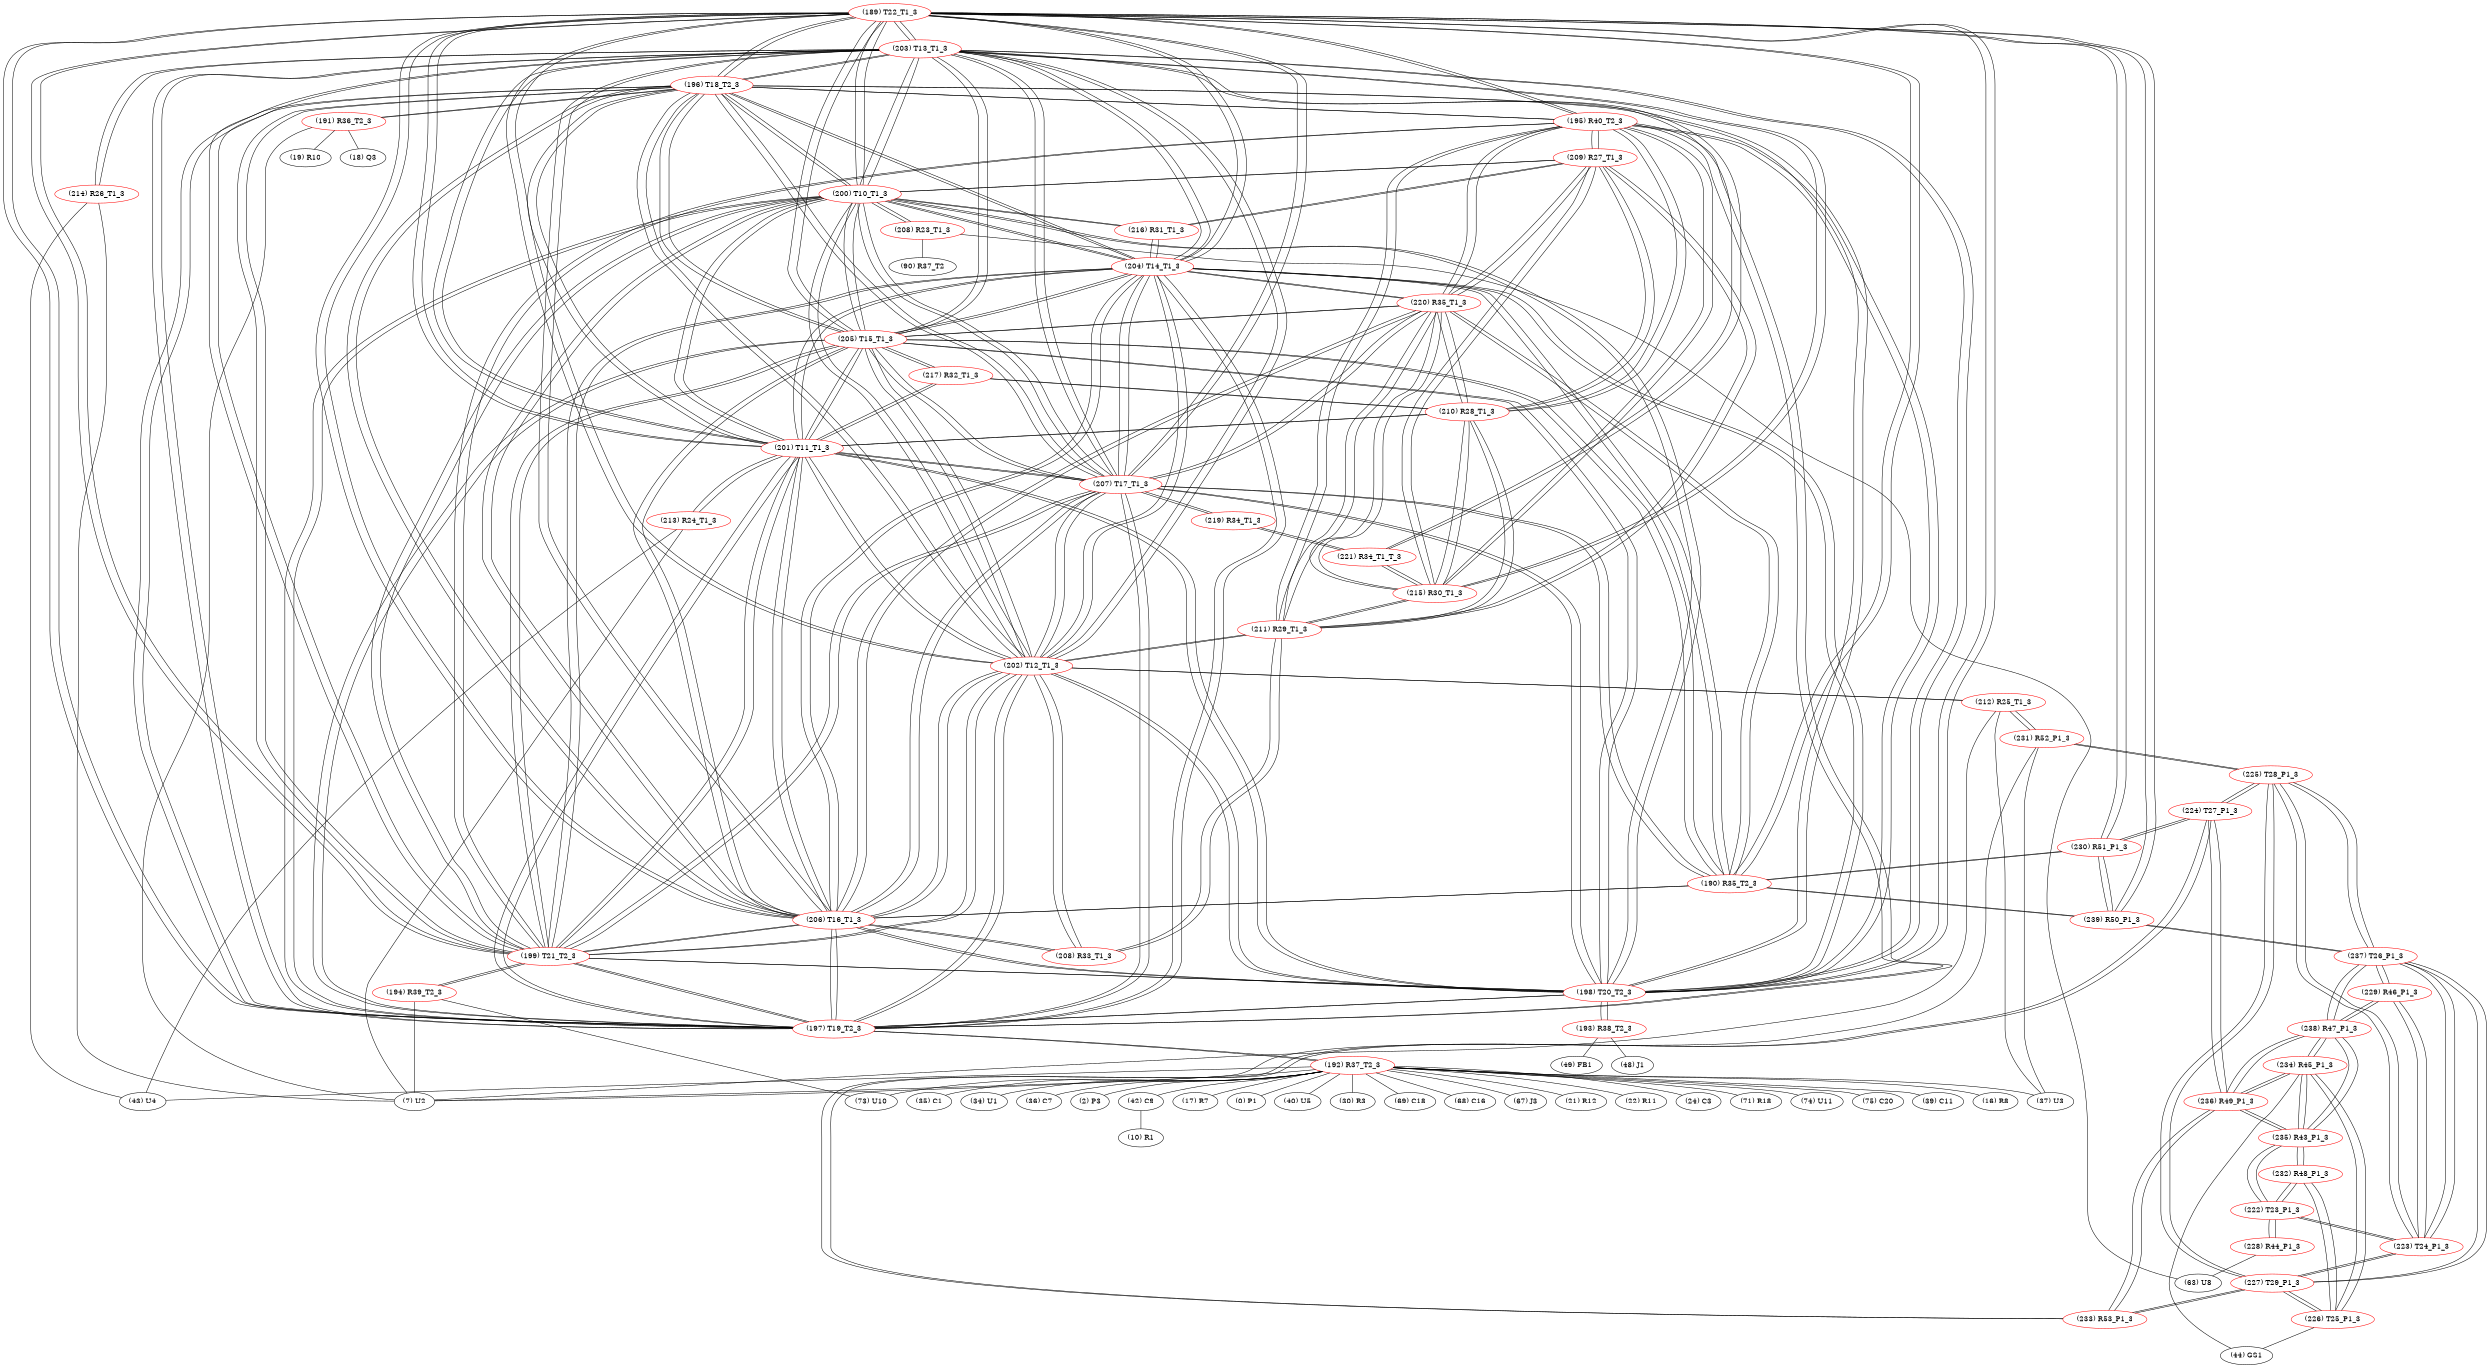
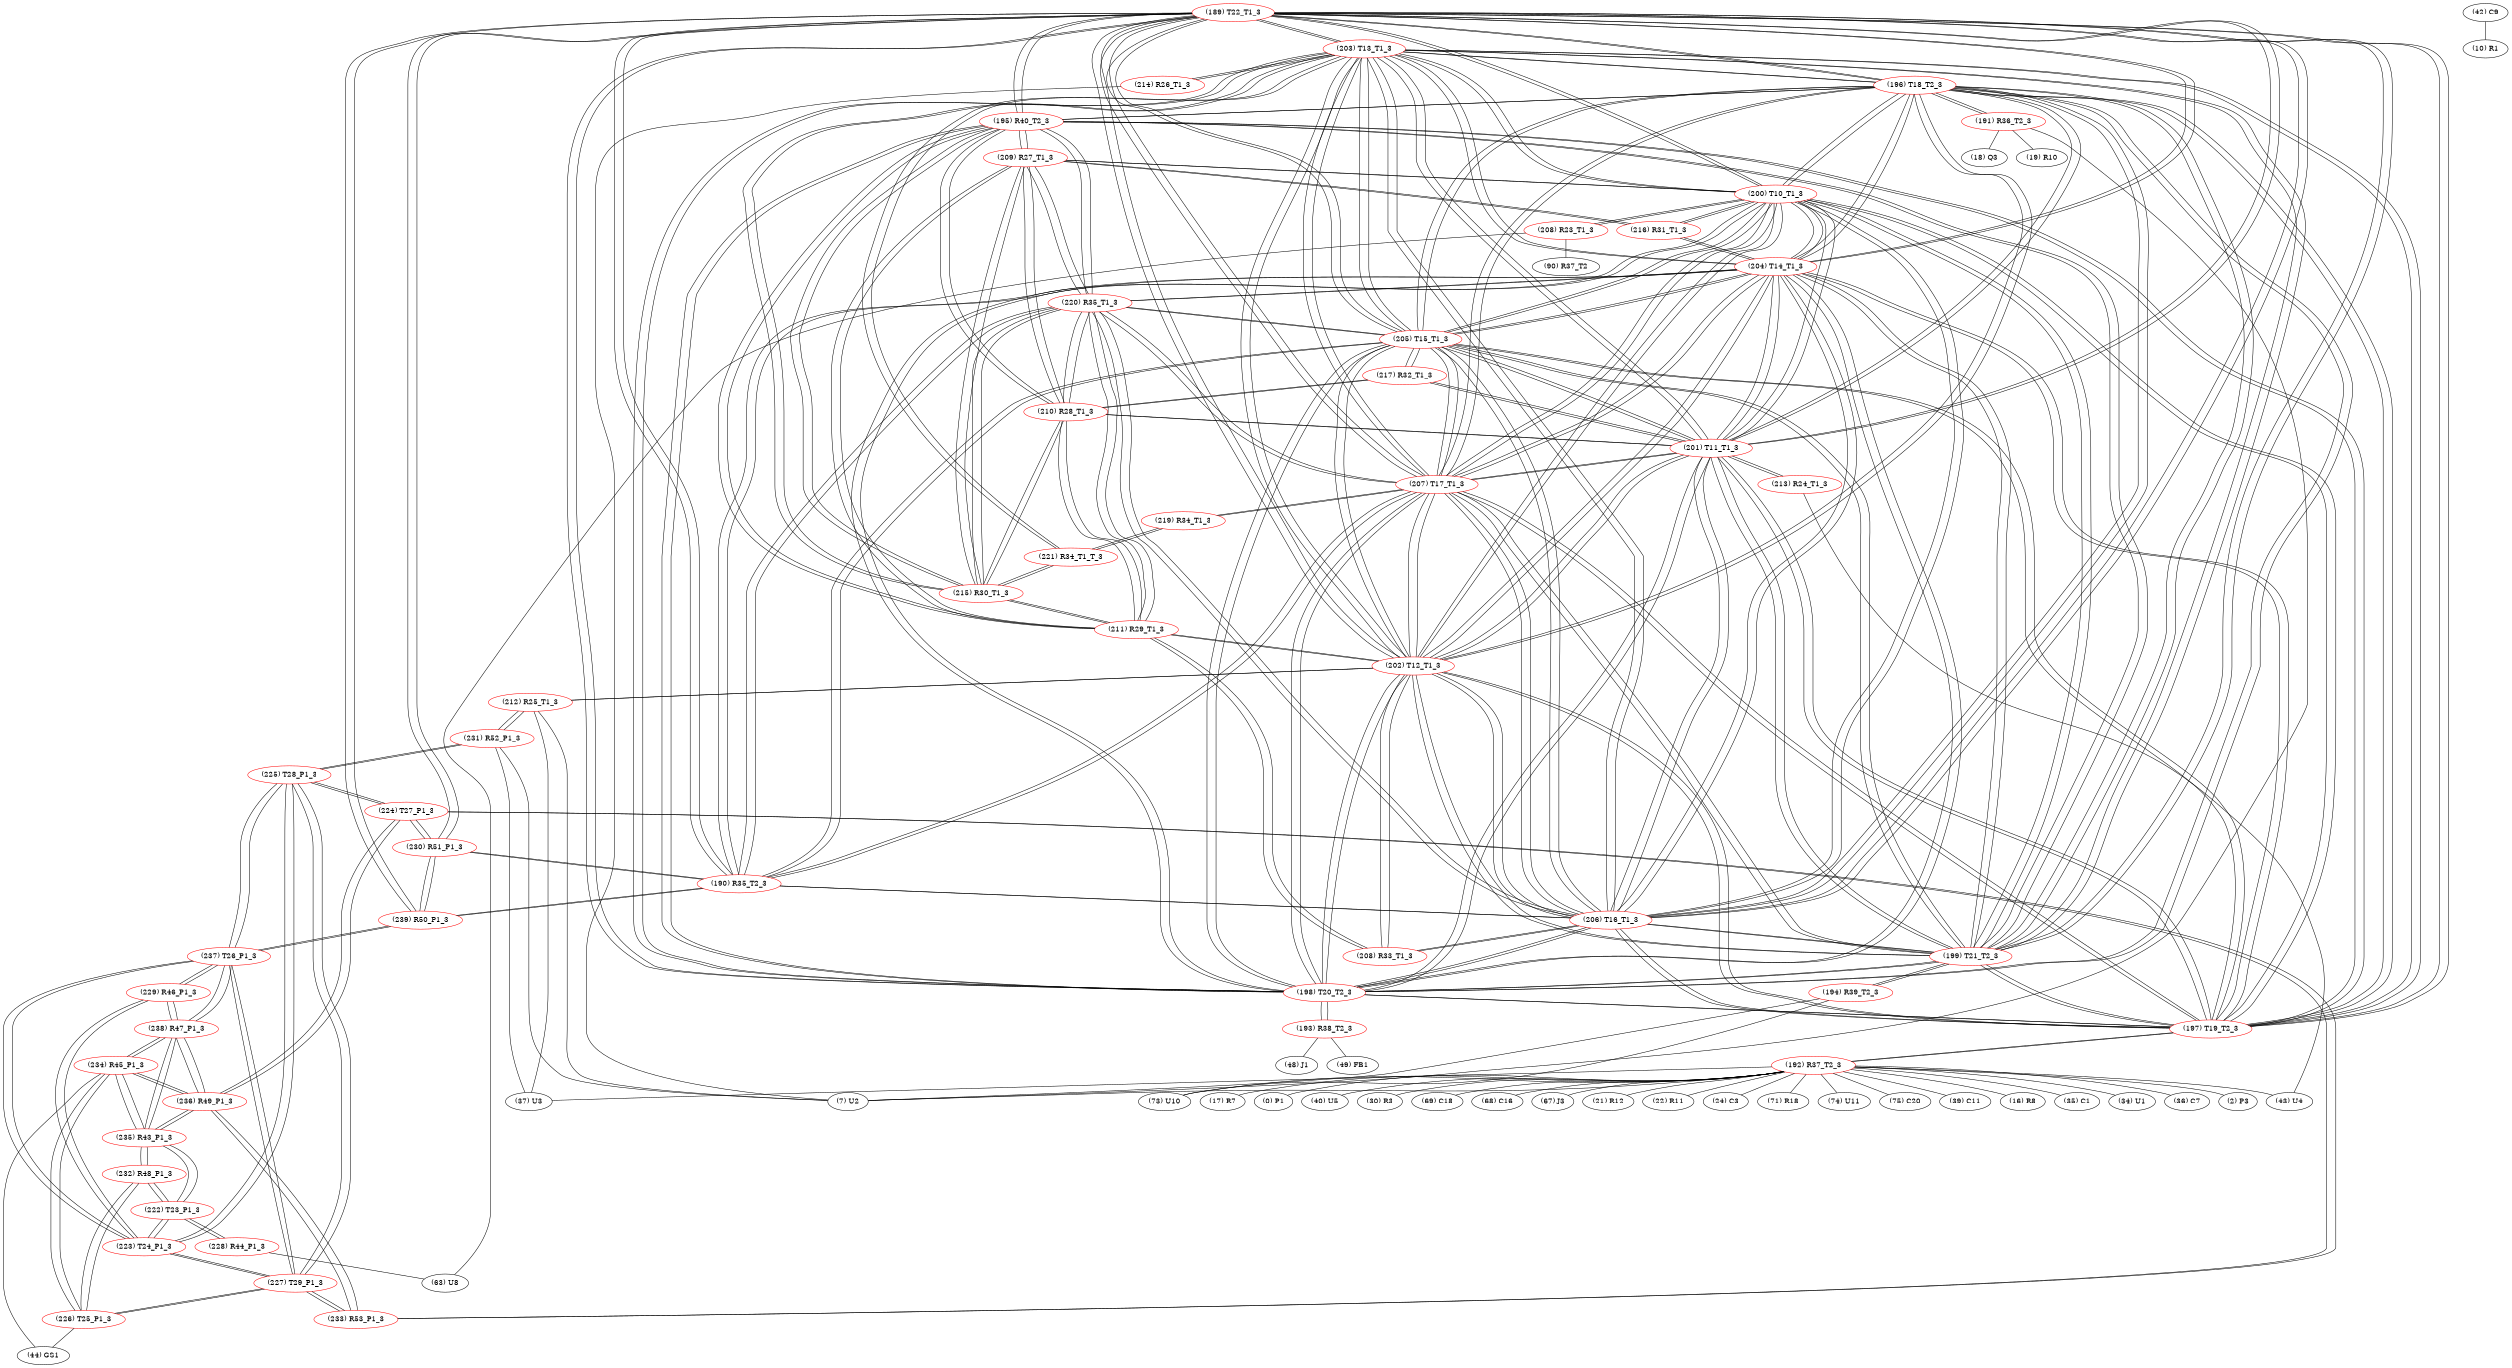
(31, 668) -> none
(489, 805) -> none
(1219, 1084) -> none
